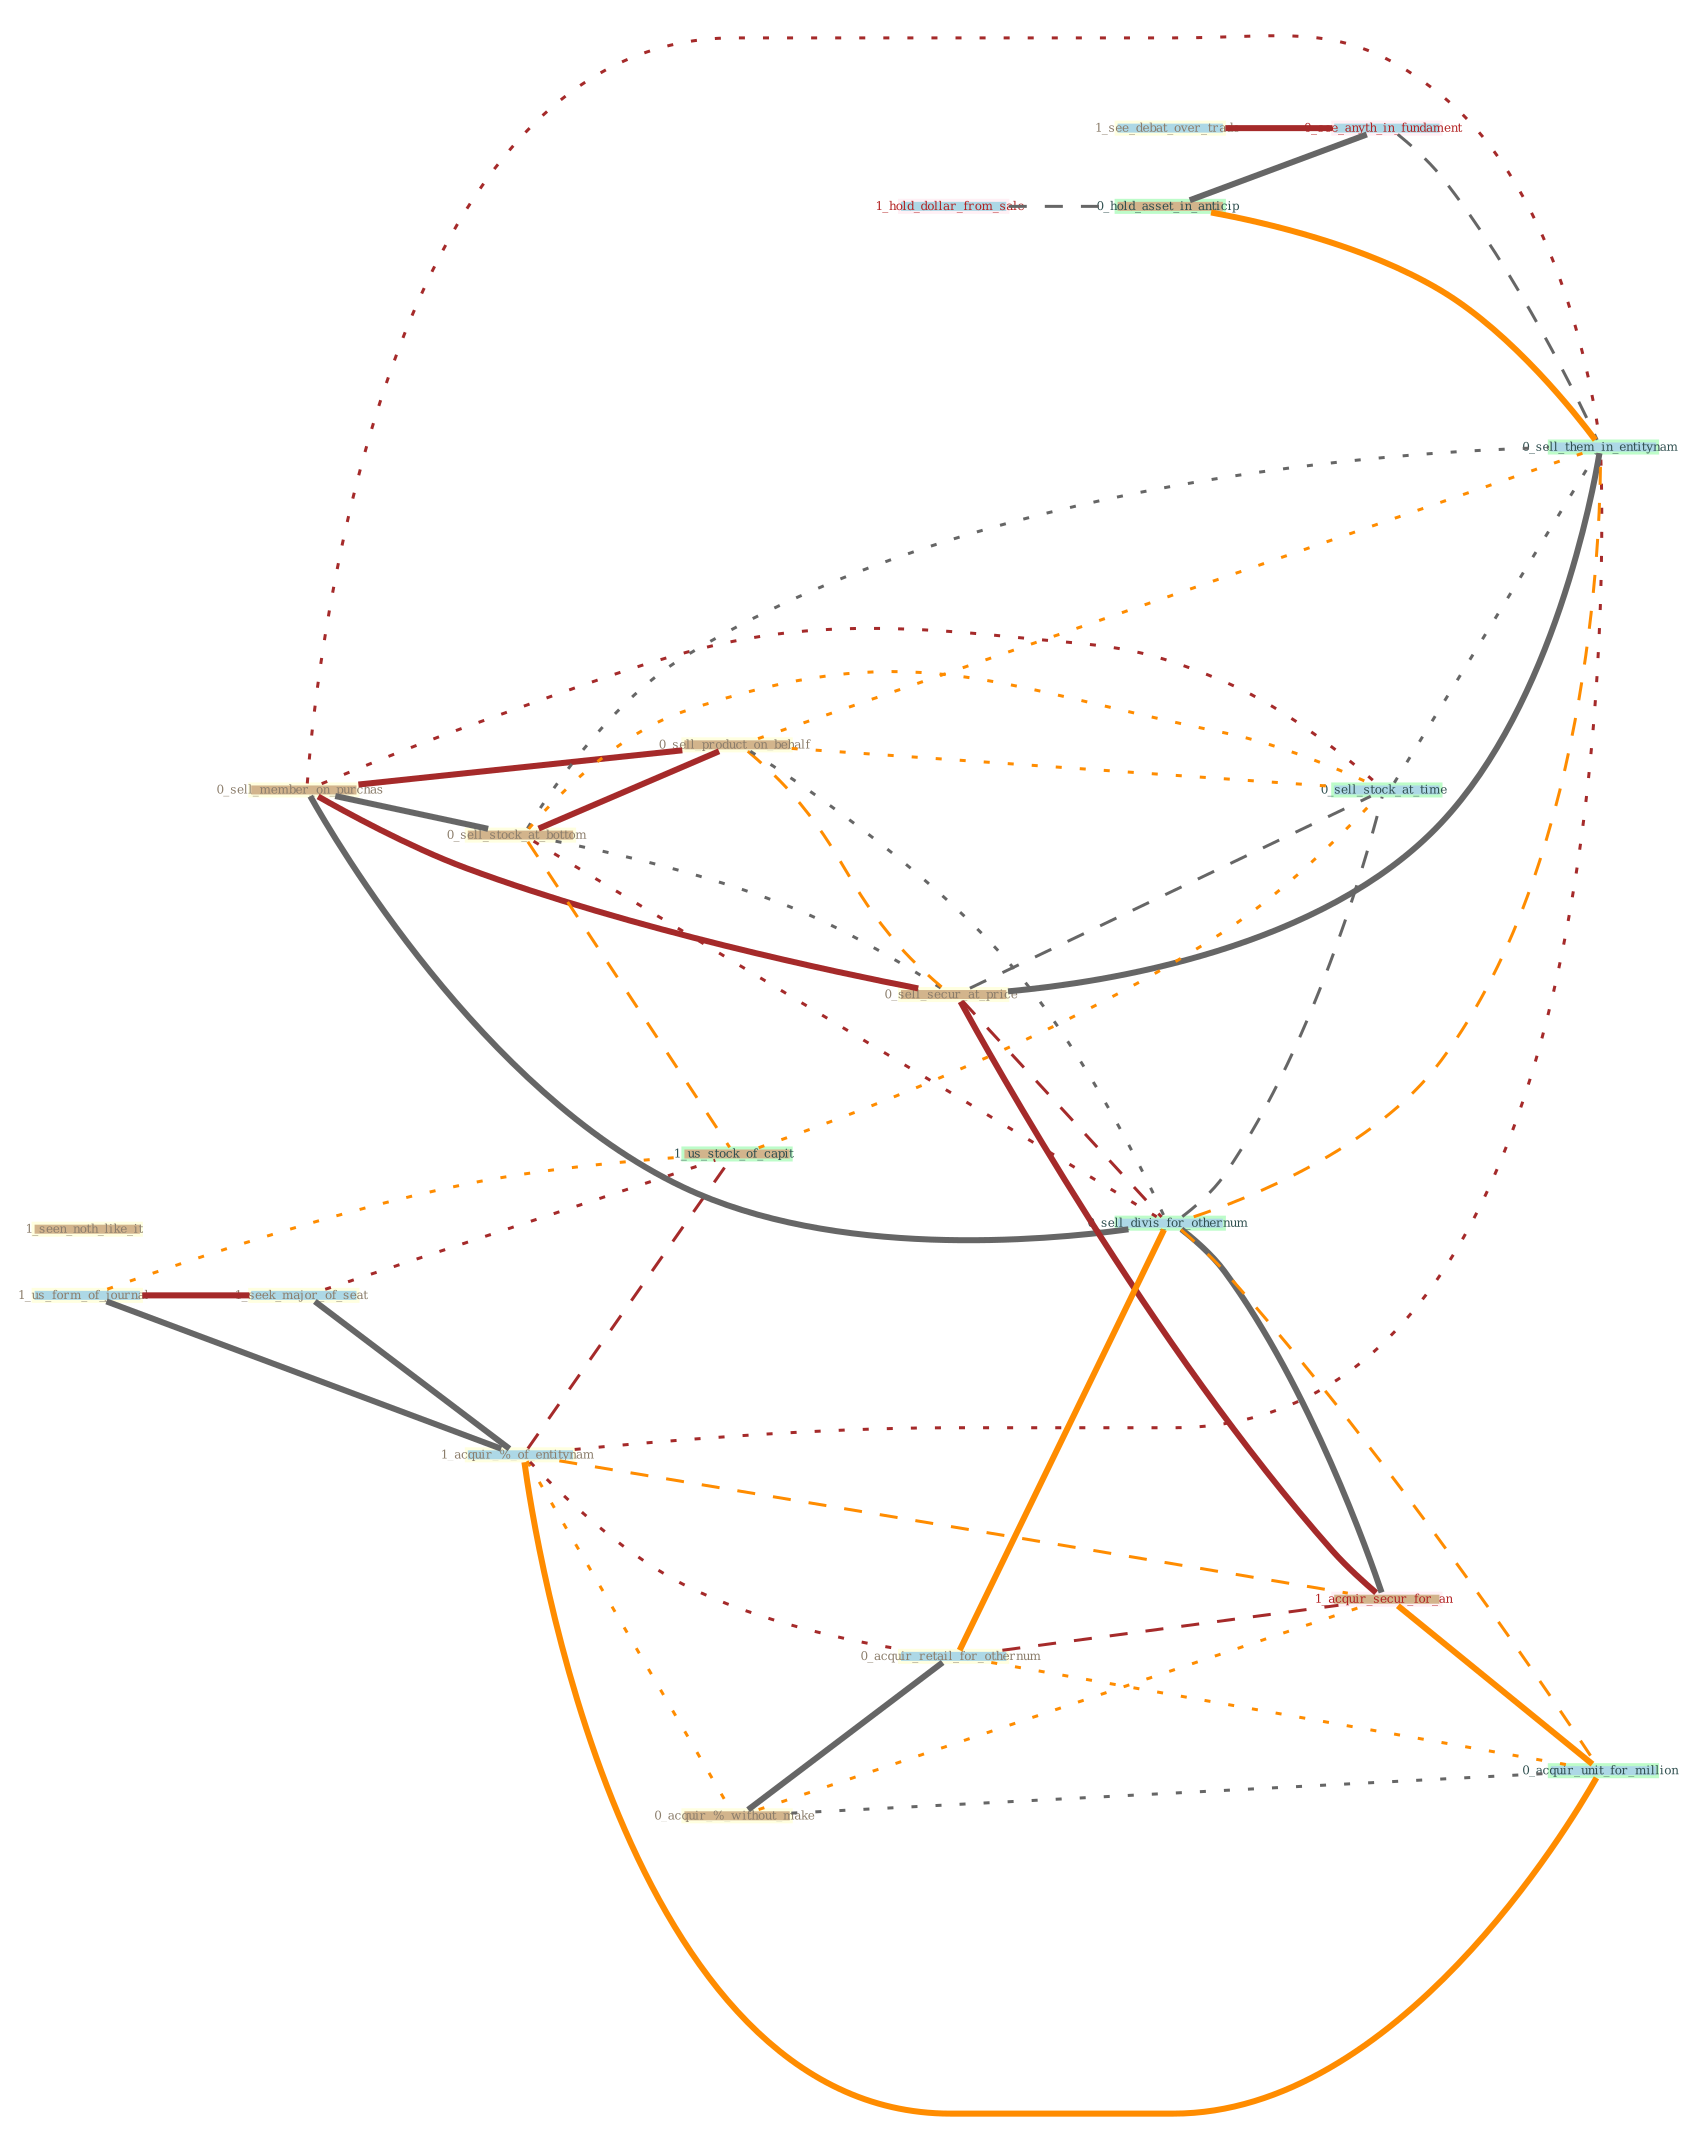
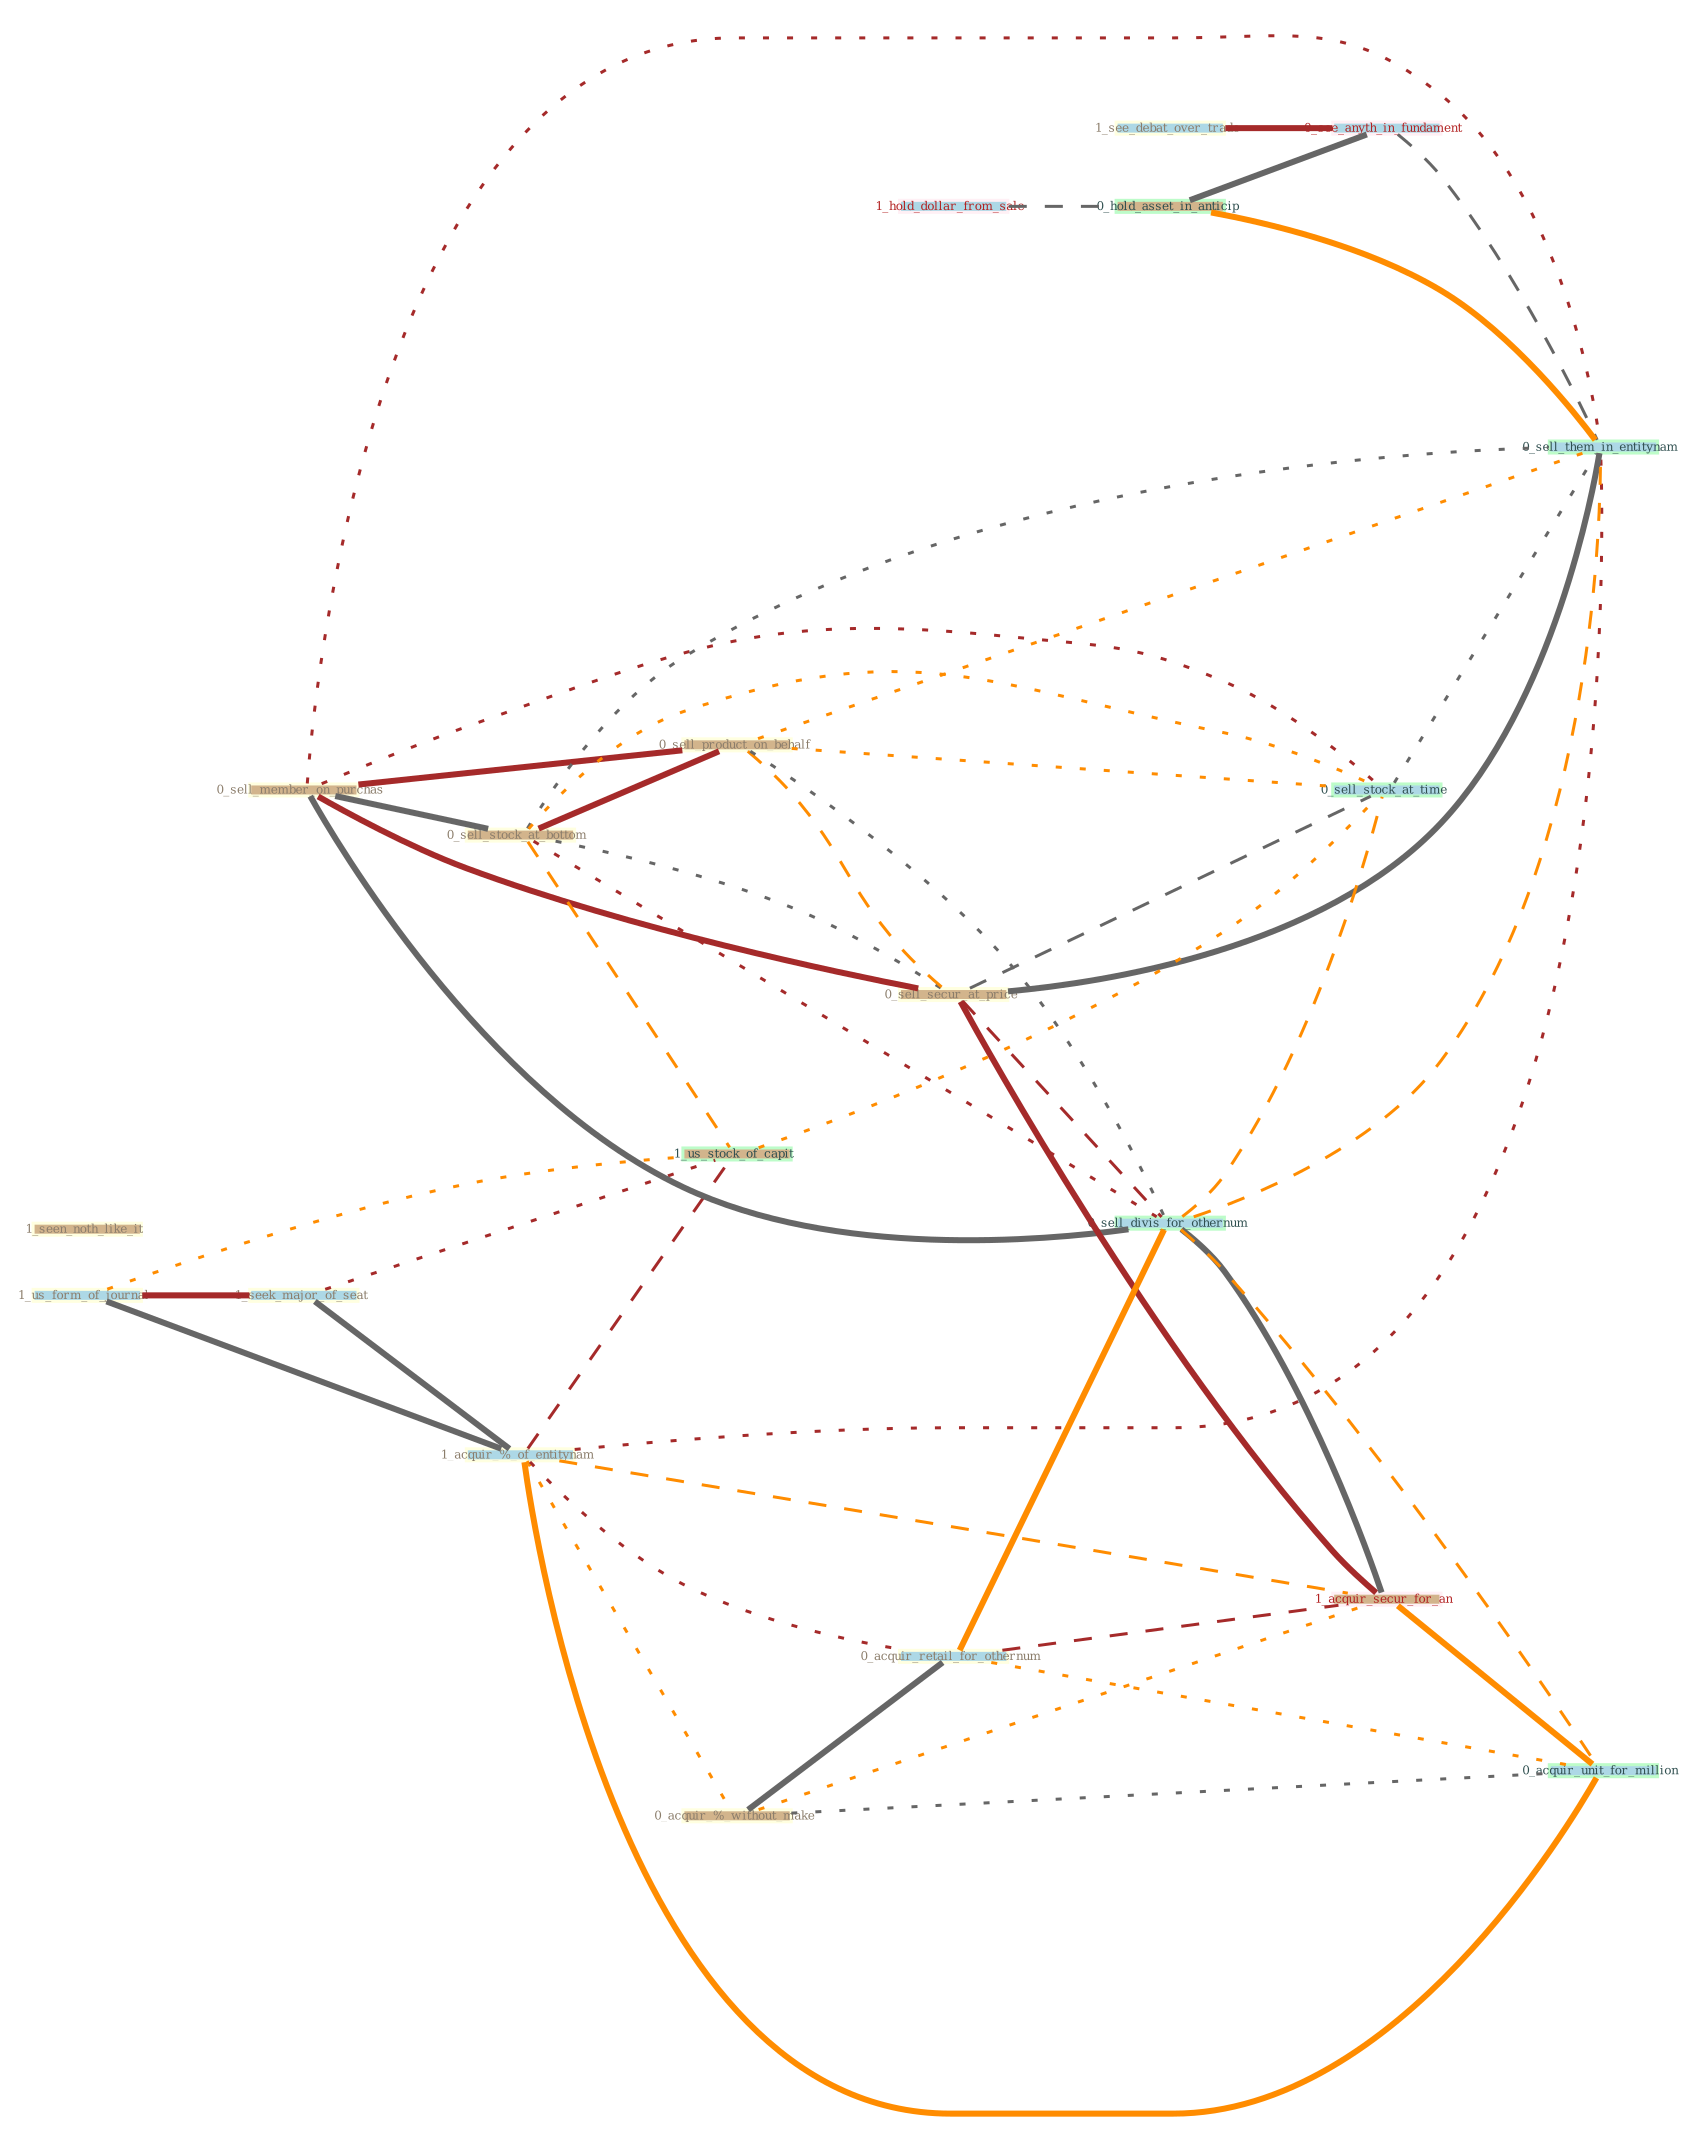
(1307, 1020) -> (1307, 1020)
